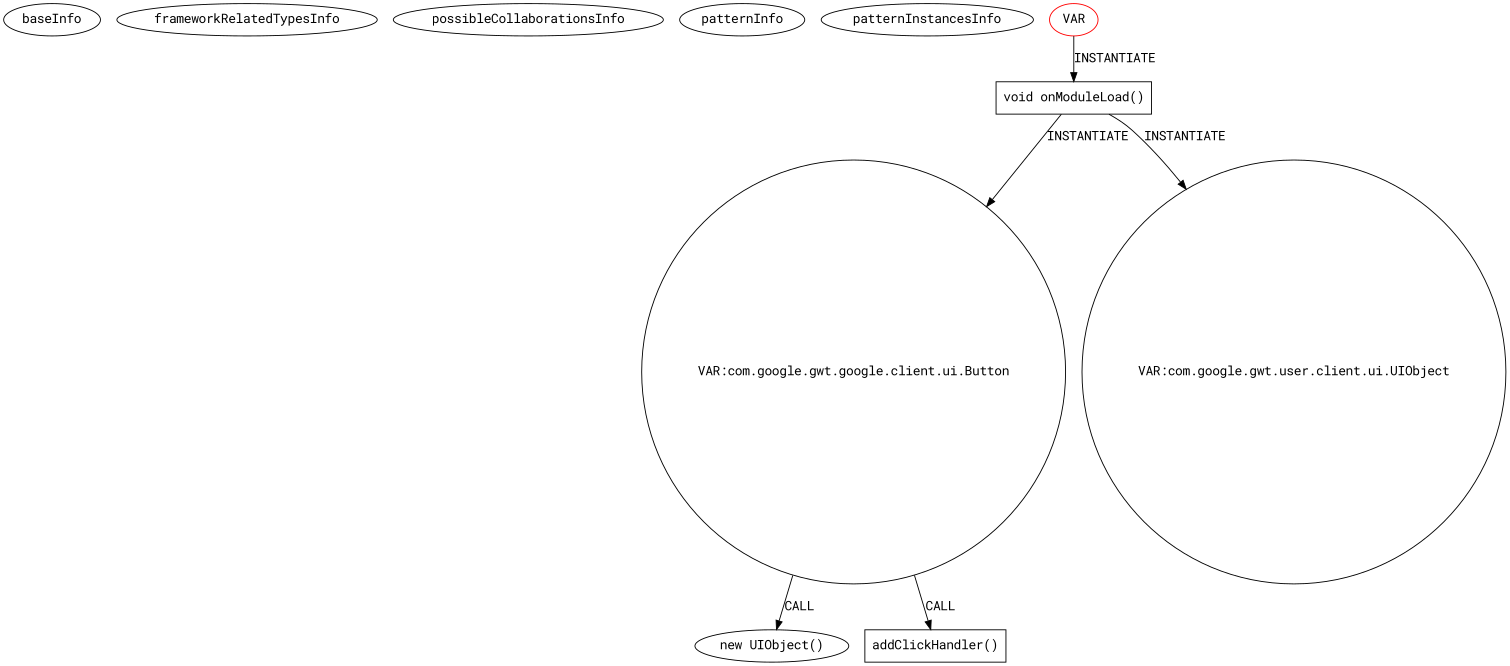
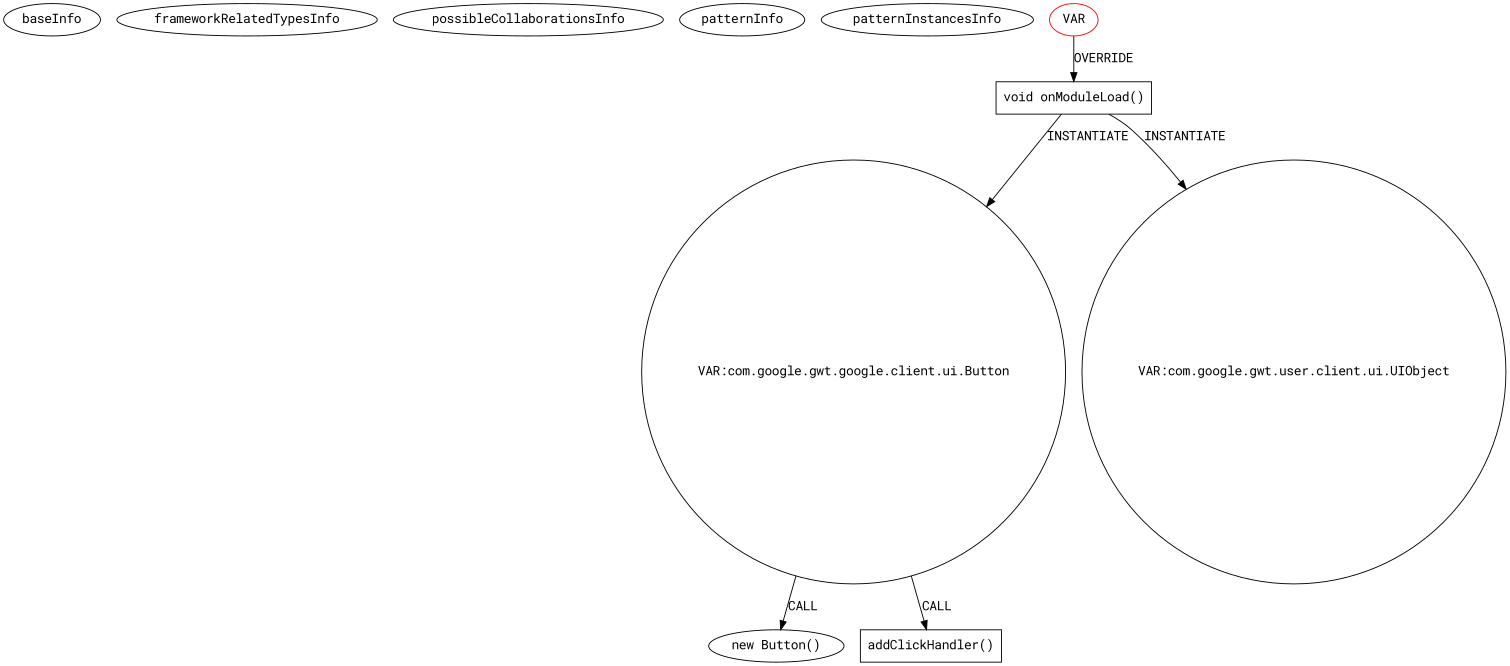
(1115, 59) -> (1104, 59)
(772, 646) -> (776, 646)
